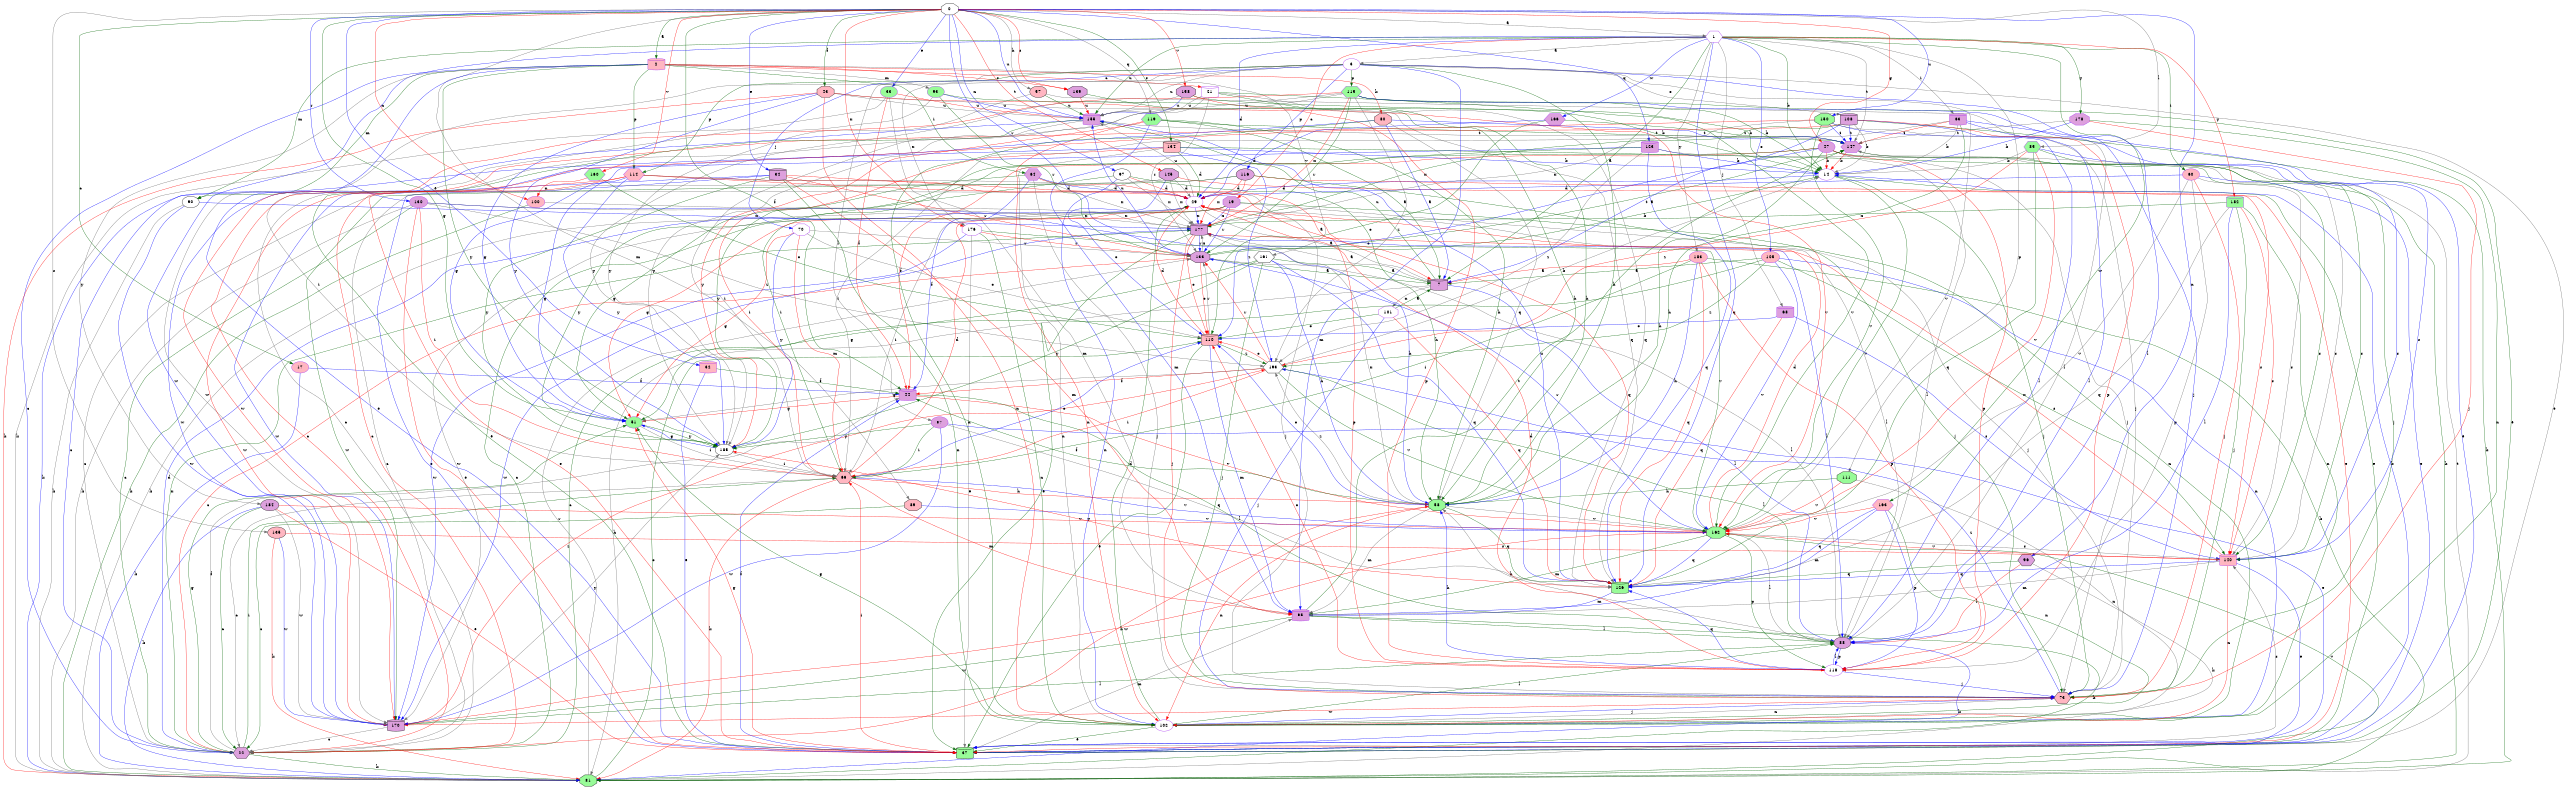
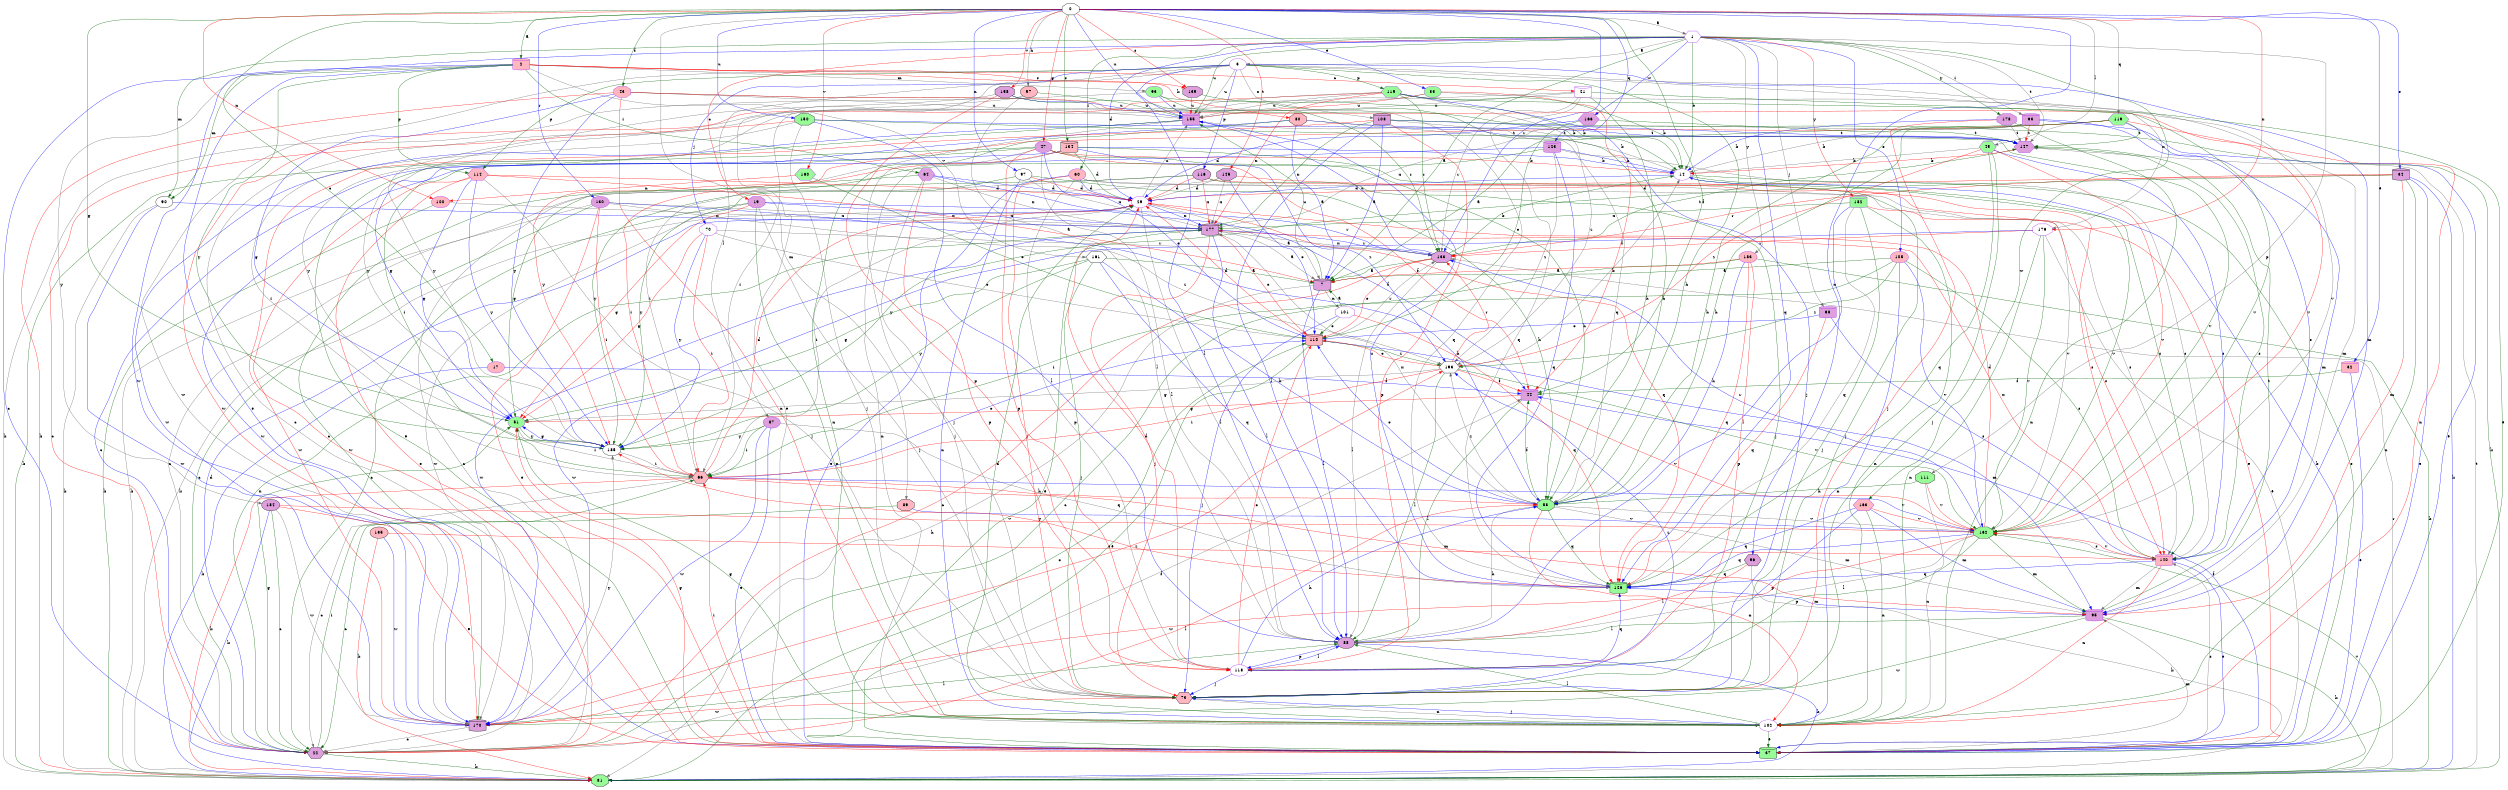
(178, 19) -> none
(826, 92) -> (622, 92)
(2032, 147) -> (1988, 147)
(835, 354) -> (712, 354)
(1122, 629) -> (1186, 629)
